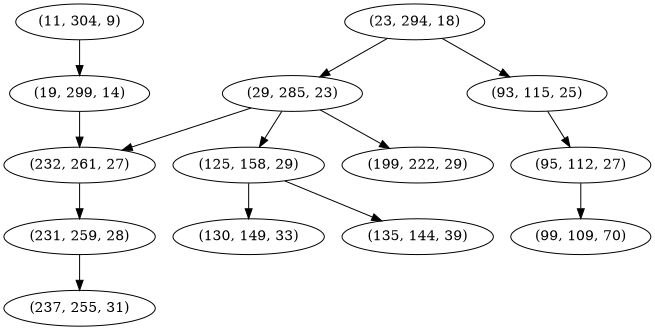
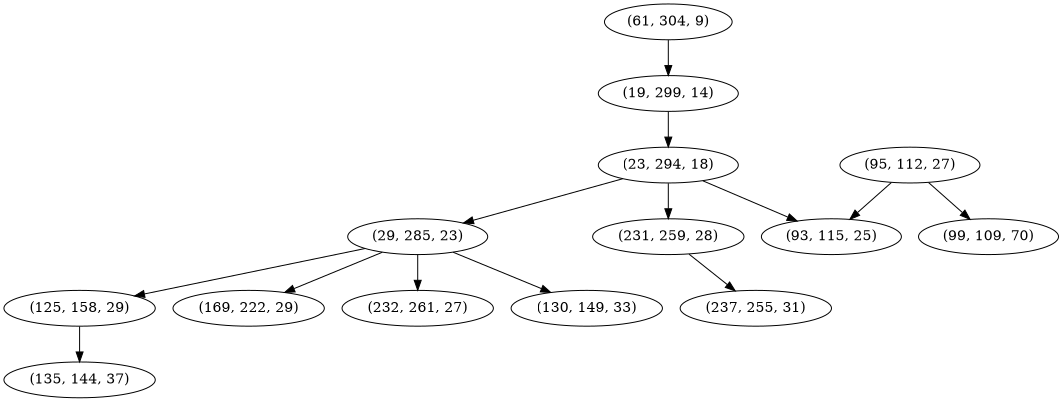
(80, 22) -> (668, 22)
(80, 124) -> (668, 124)
(556, 125) -> (874, 198)
(418, 165) -> (249, 308)
(80, 196) -> (668, 196)
(249, 196) -> (497, 270)
(418, 237) -> (80, 380)
